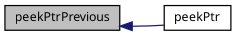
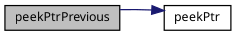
(148, 26) -> (136, 10)
